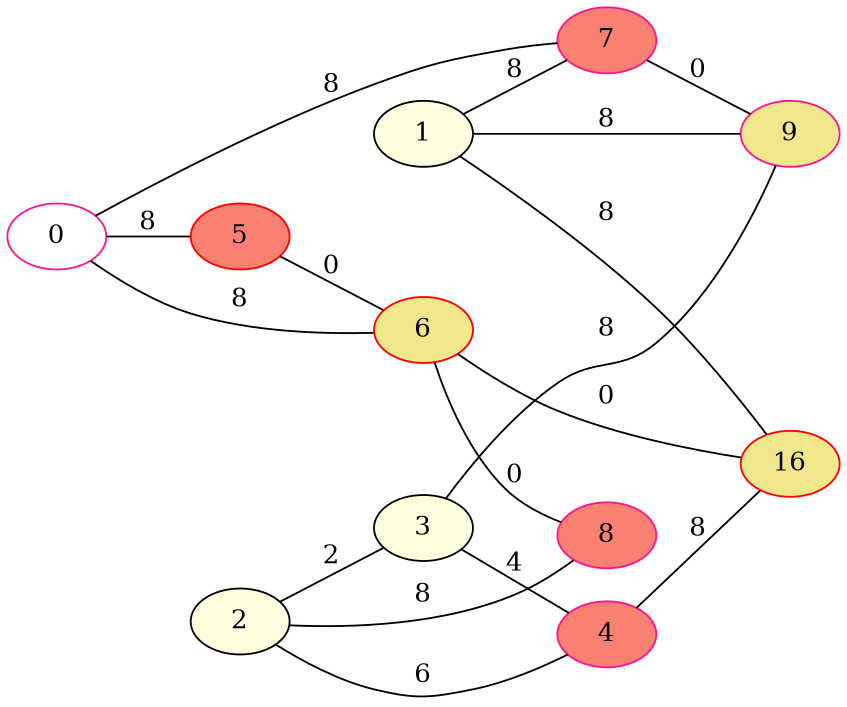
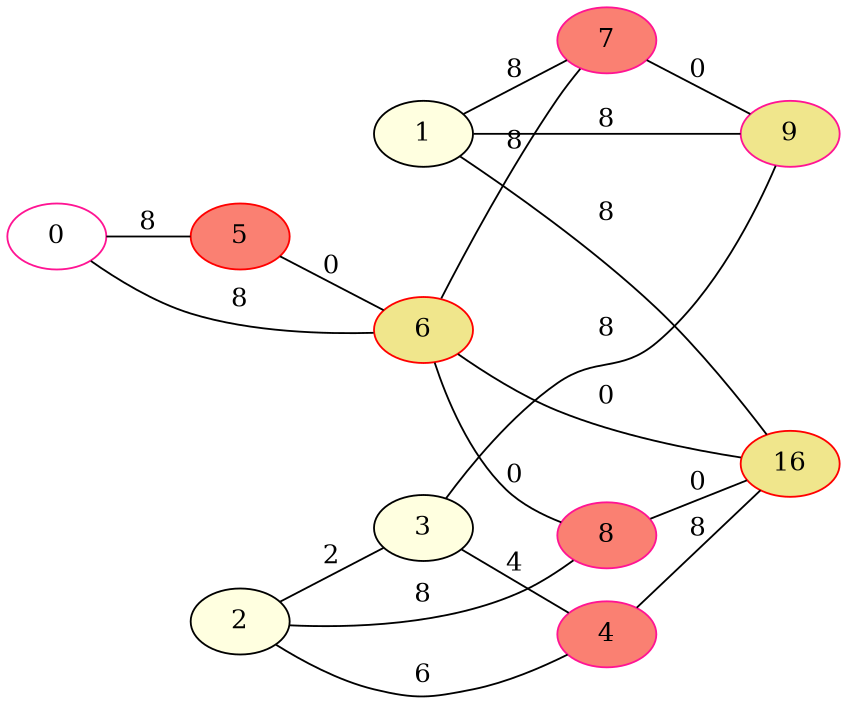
(318, 107) -> (509, 175)
none -> (699, 500)
